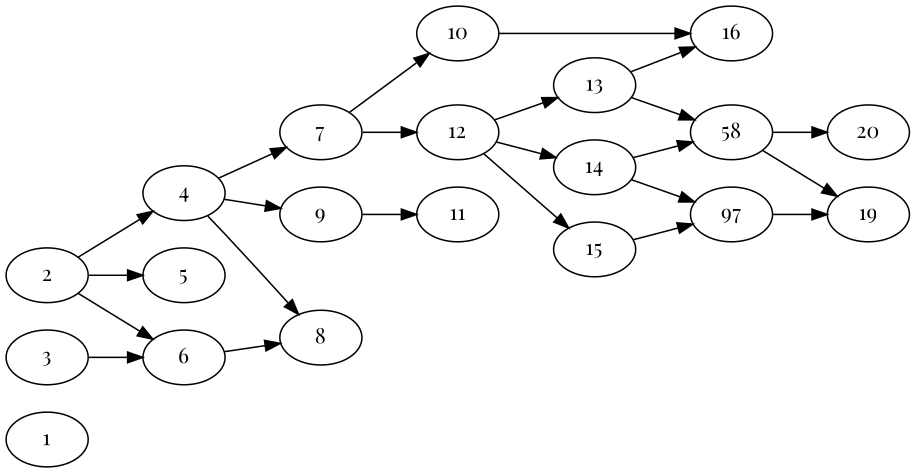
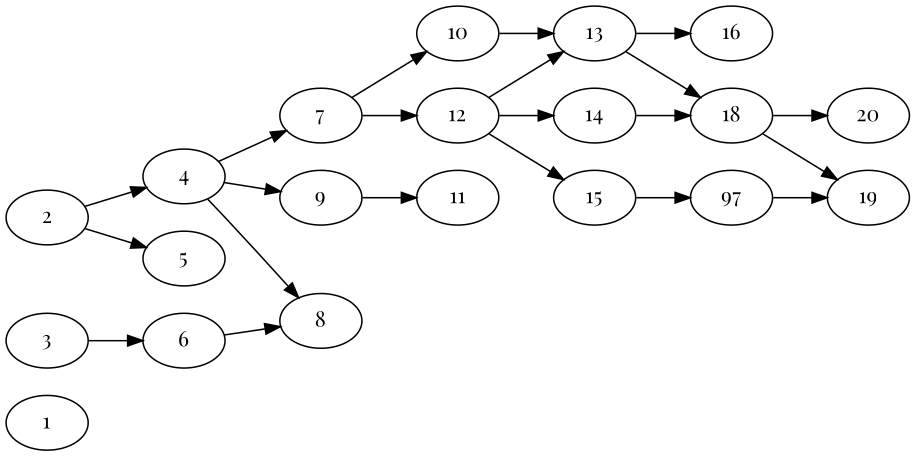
(587, 33) -> (519, 33)
(732, 132) -> (732, 116)
(656, 188) -> none
(109, 312) -> none
